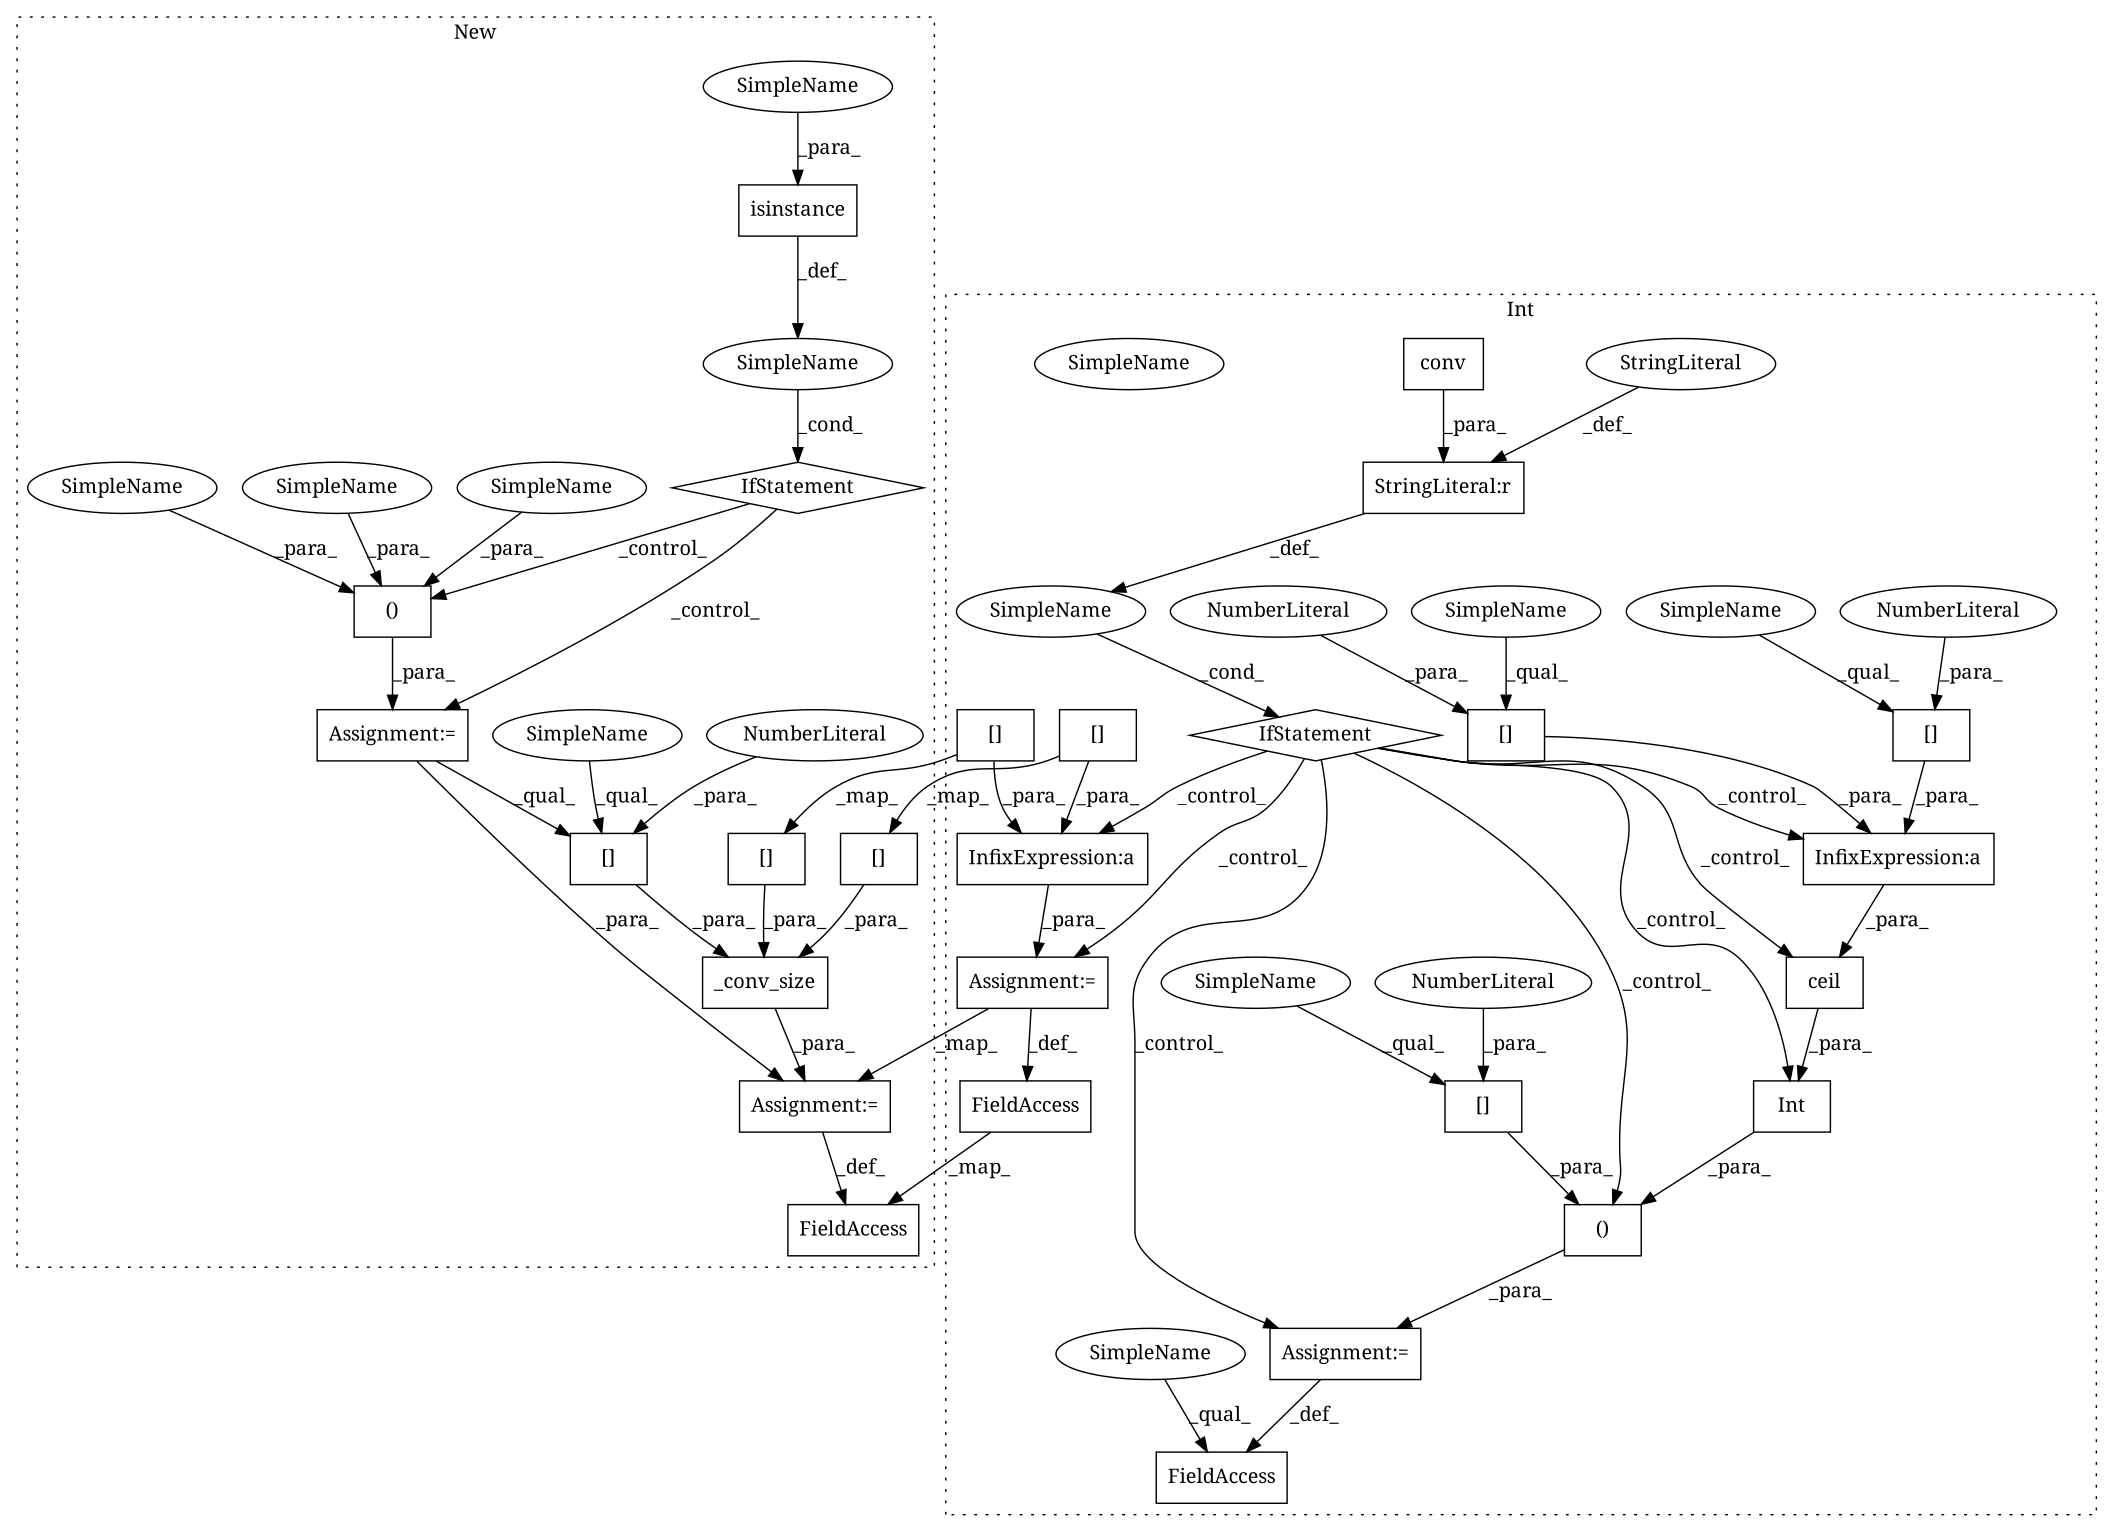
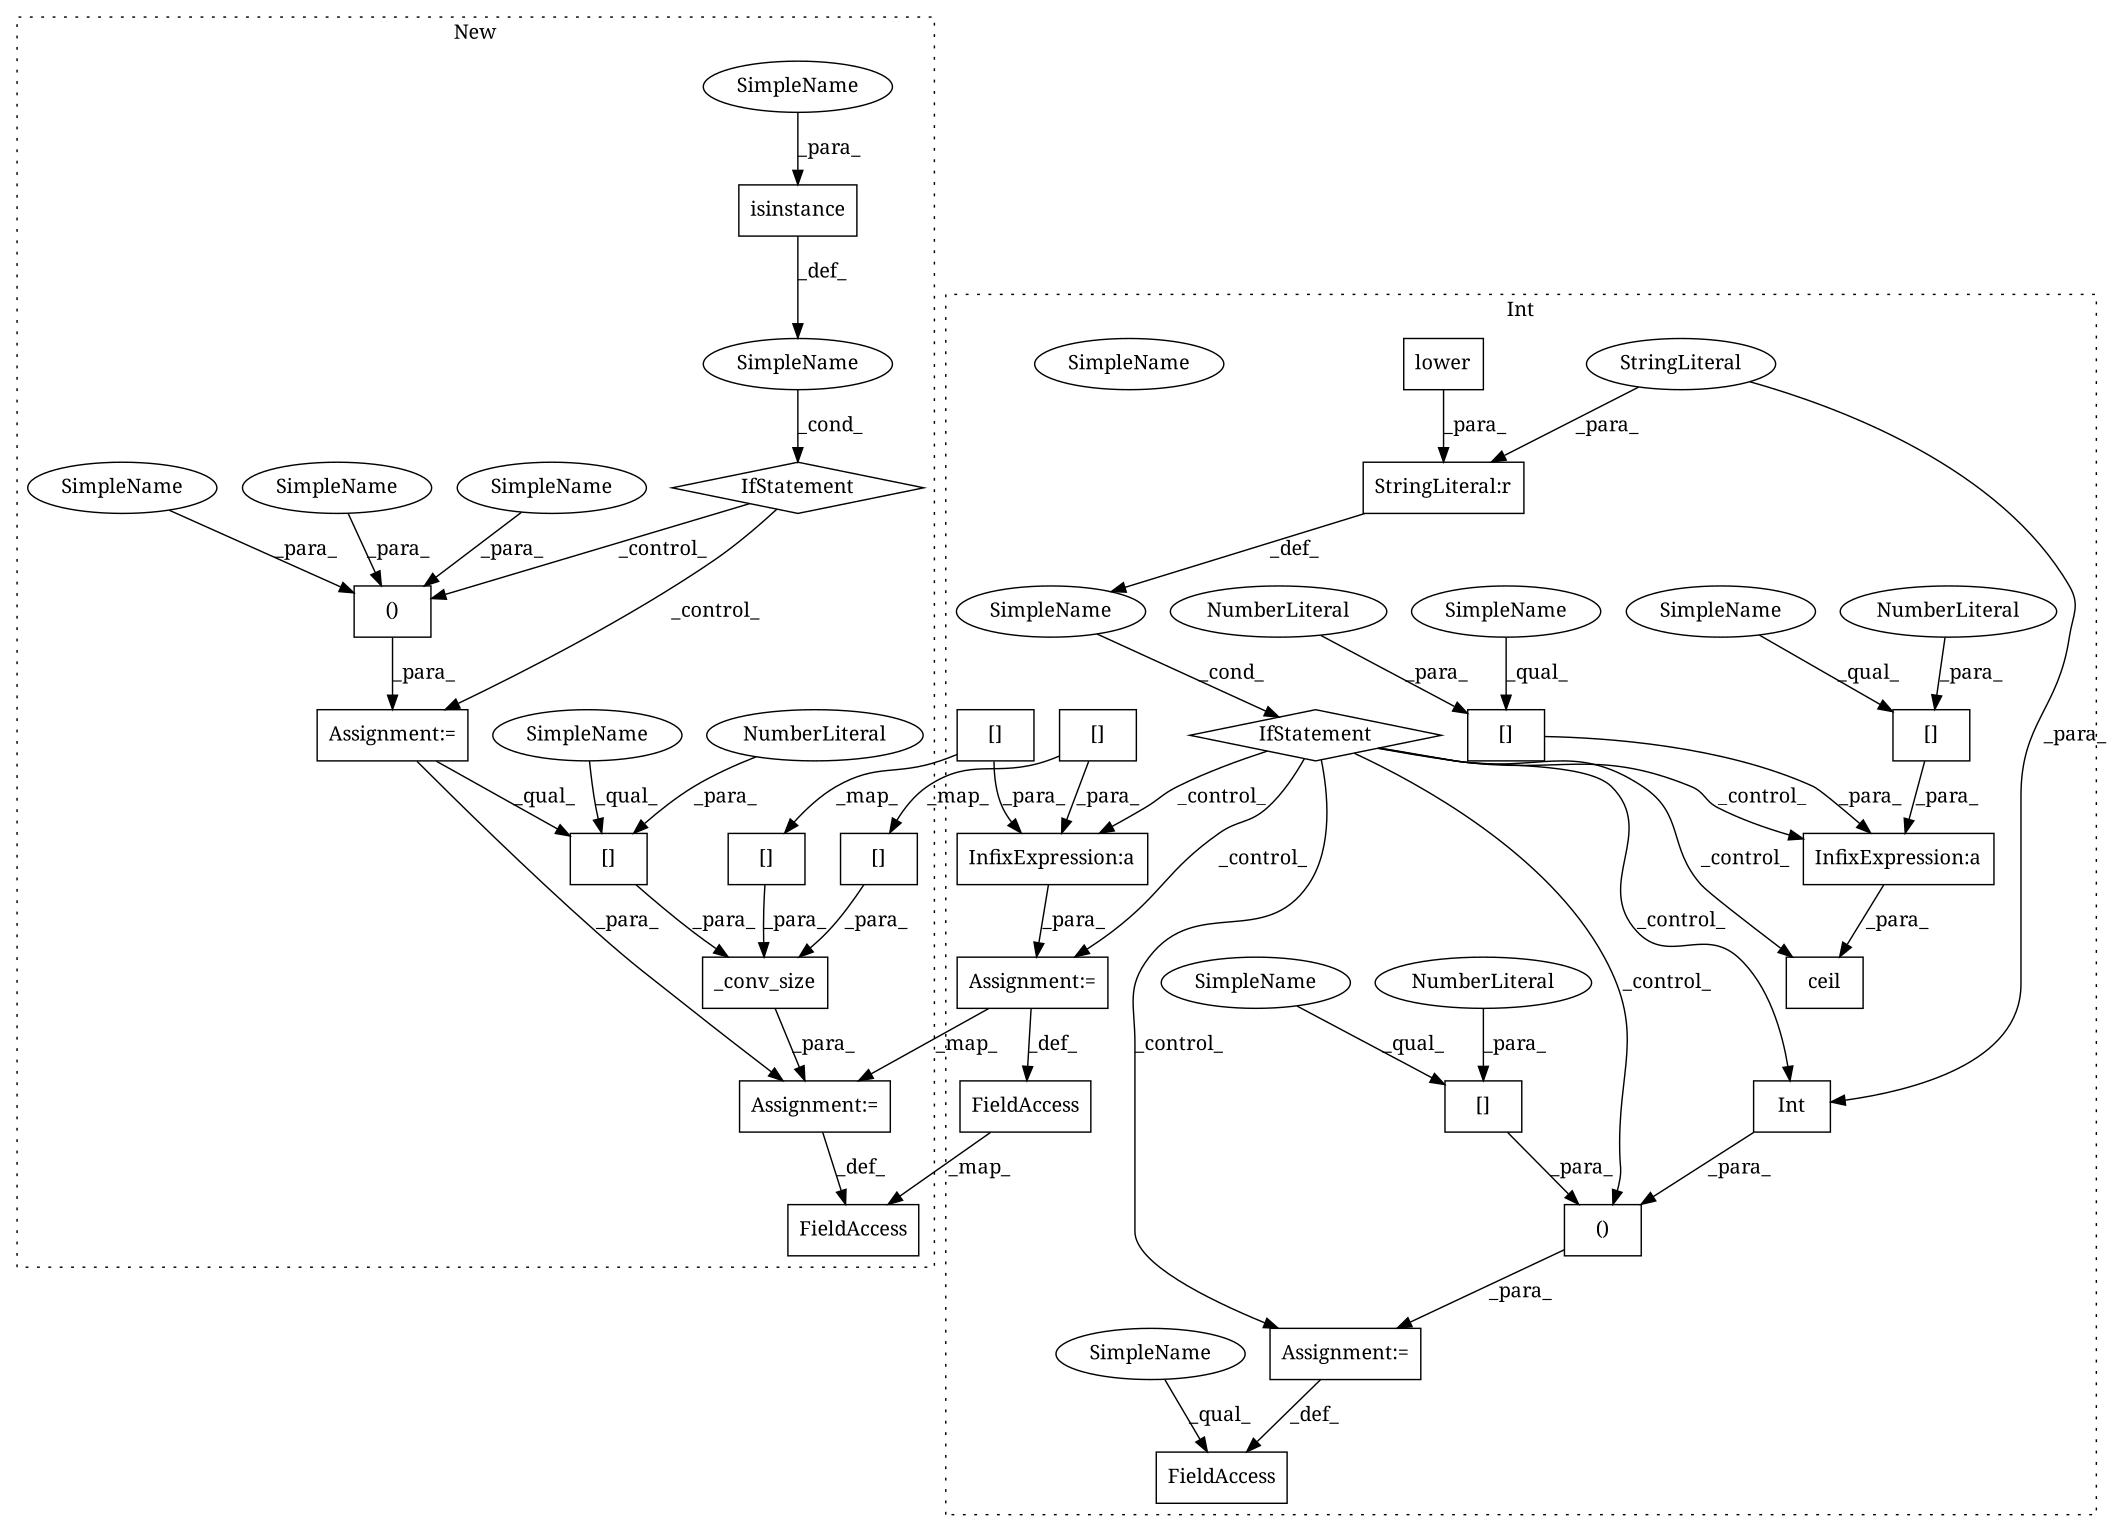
(1444, 364) -> (1444, 364)
(1608, 426) -> (1608, 426)
(1810, 1038) -> (2047, 705)
